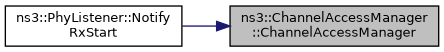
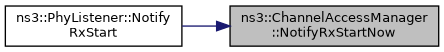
(334, 26) -> (334, 26)
